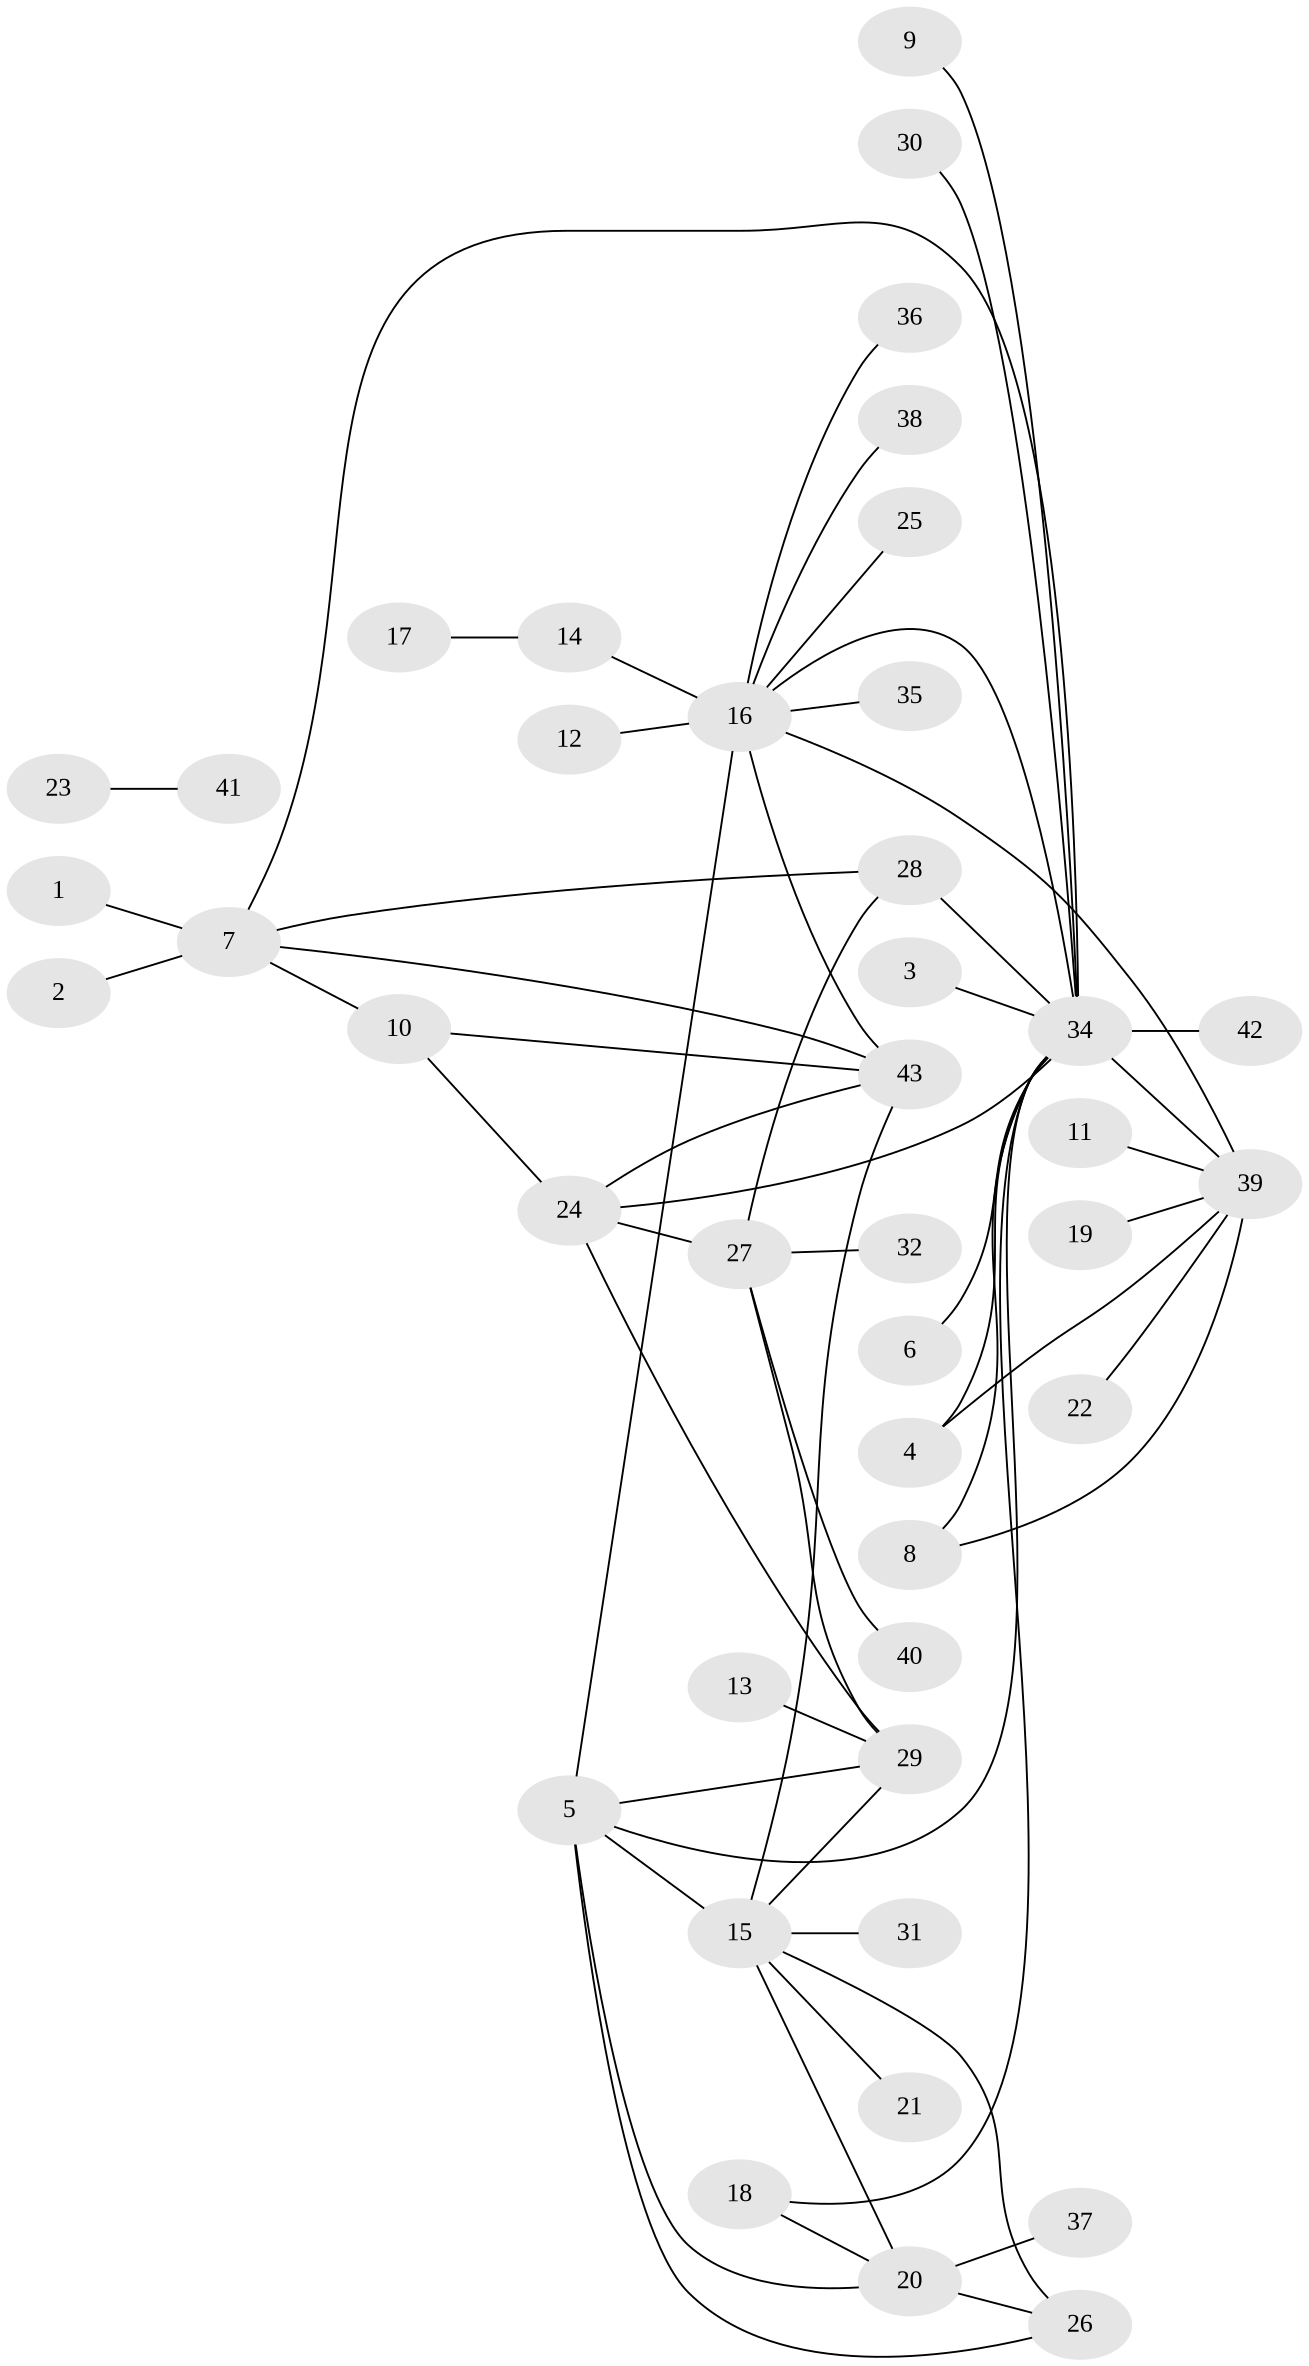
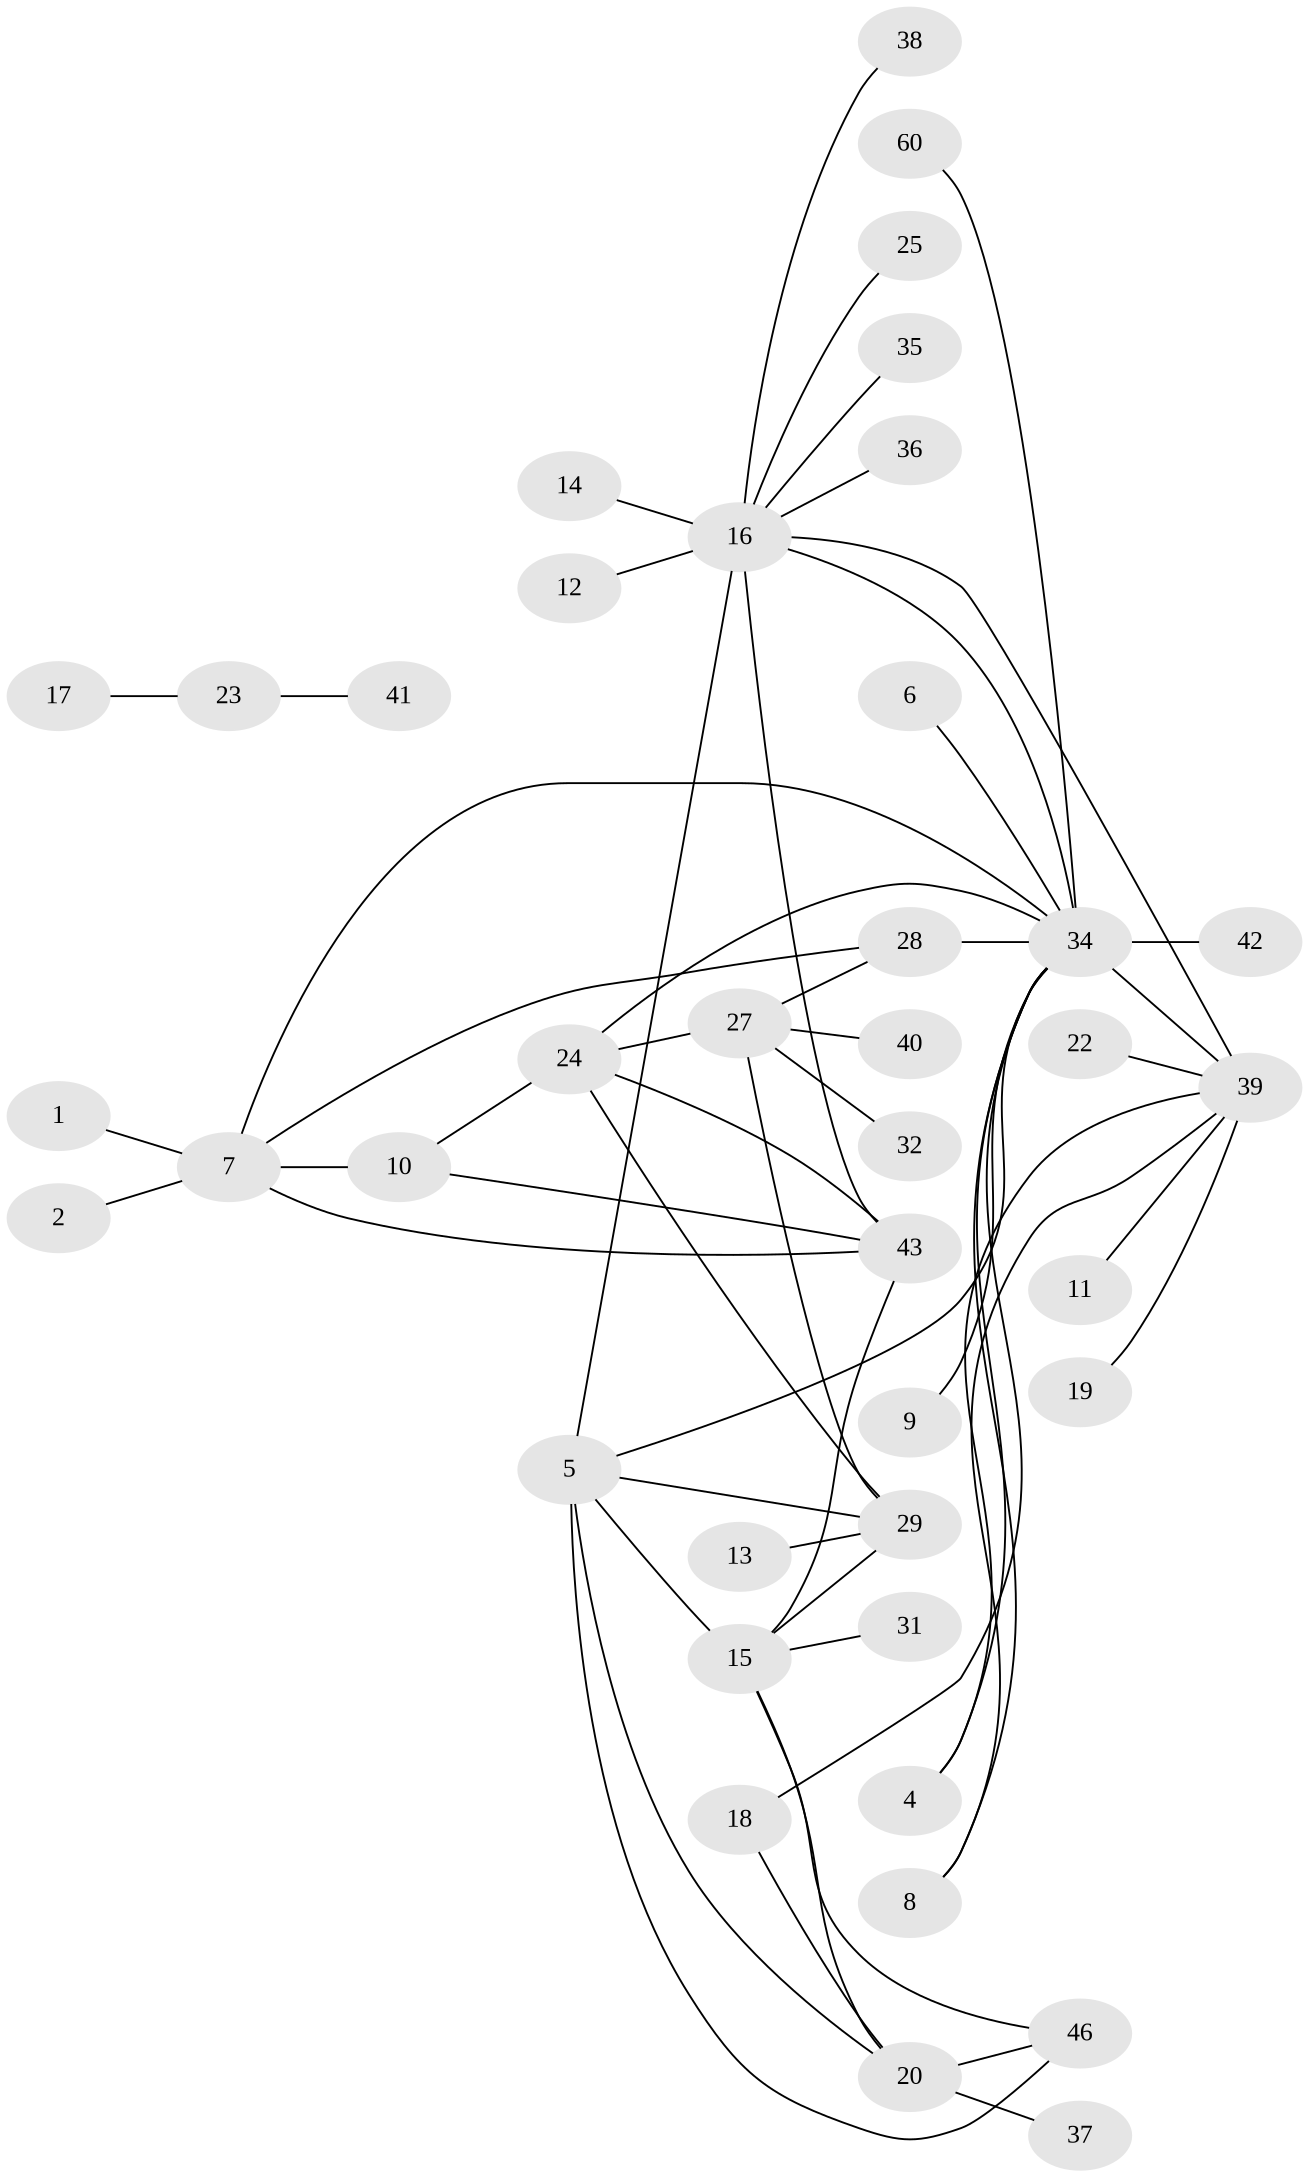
(910, 144) -> (910, 144)
(485, 637) -> (144, 696)
(910, 972) -> none
(910, 2107) -> none
(1080, 2325) -> (1080, 2034)
